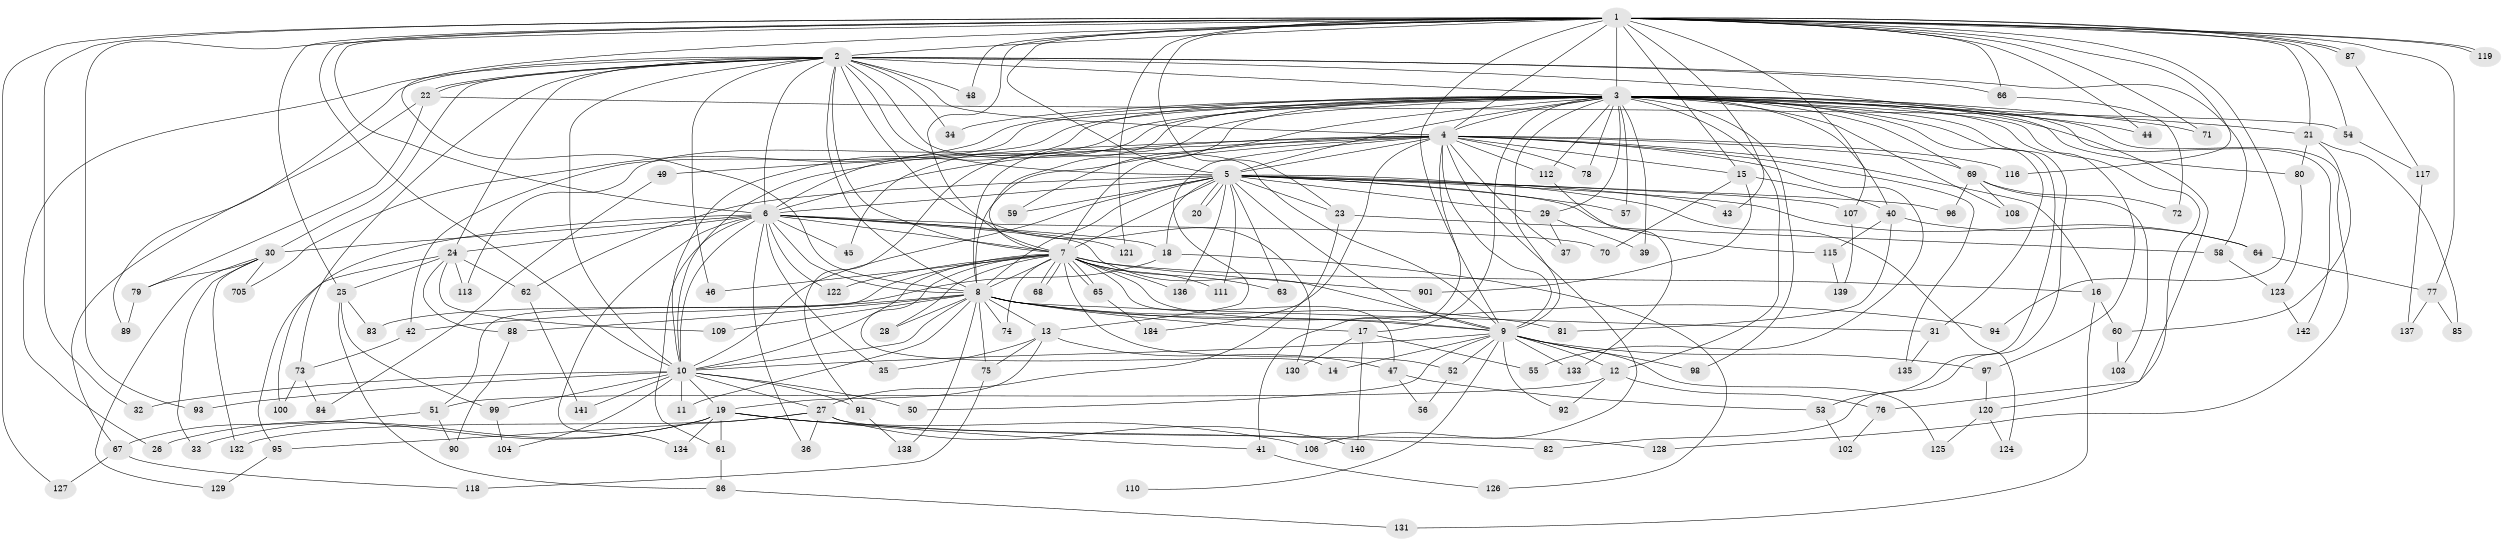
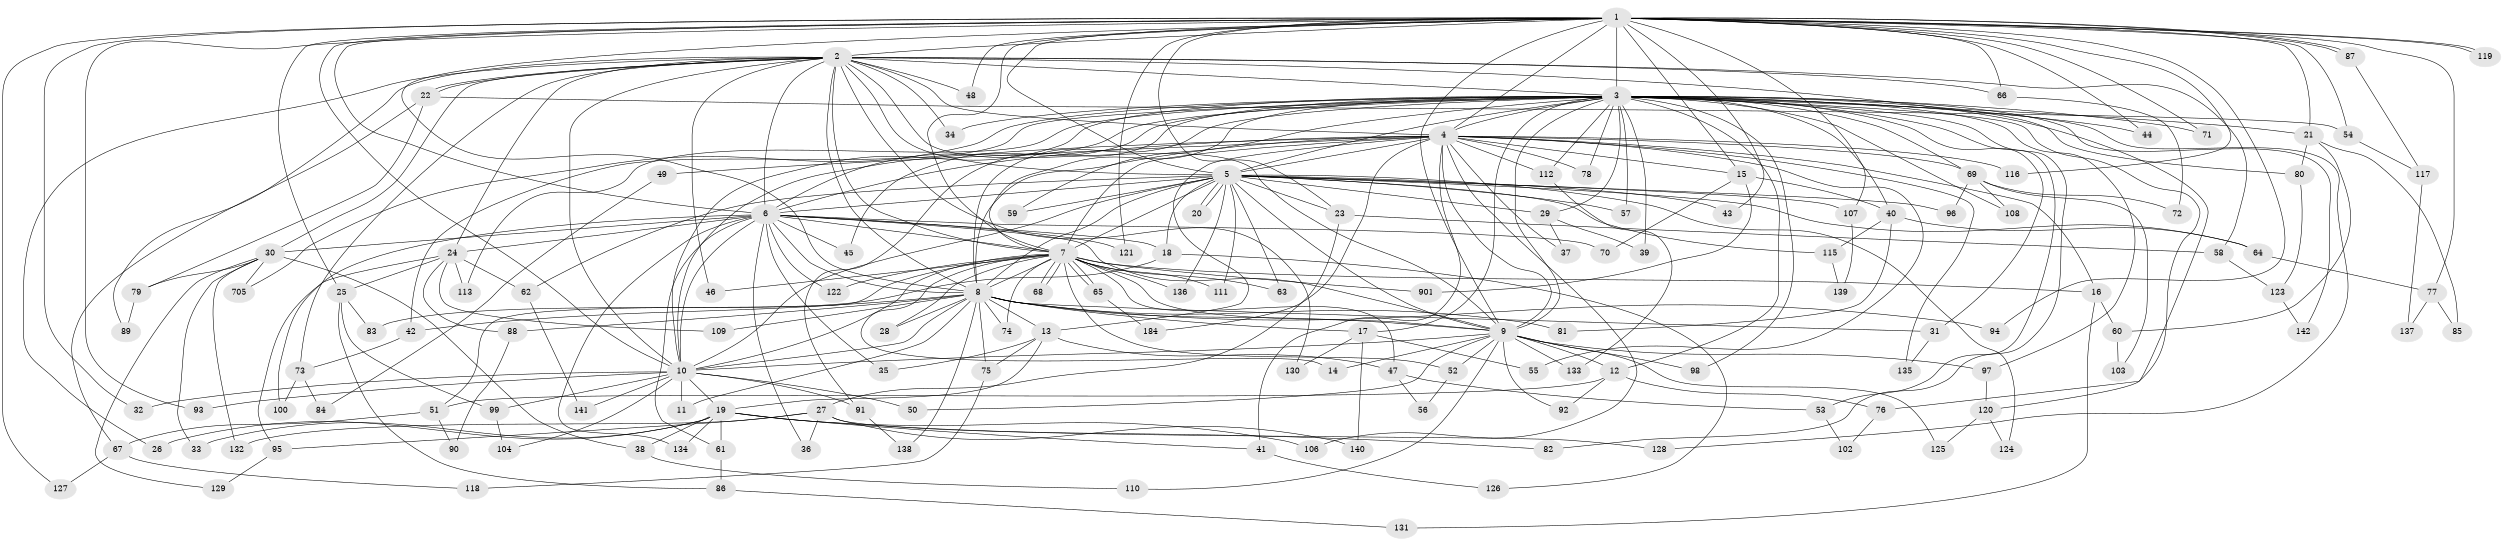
(752, 391) -> none
none -> (640, 450)
